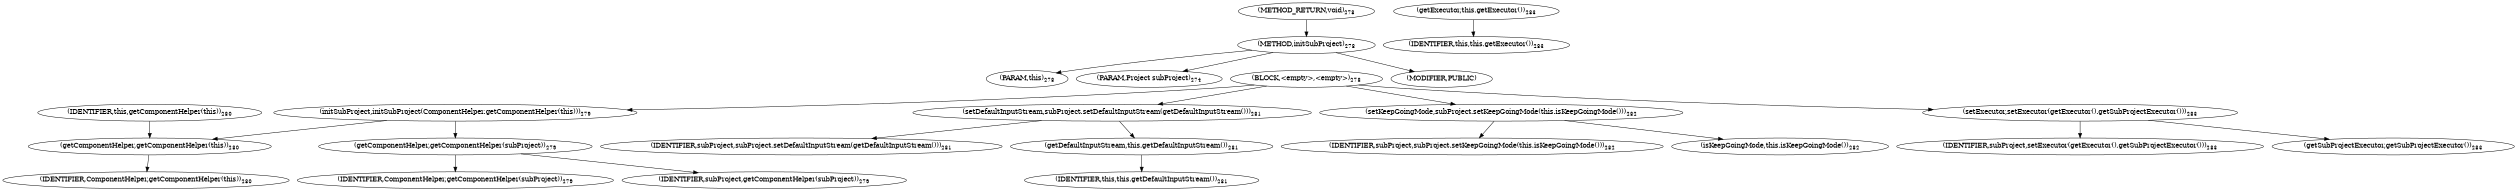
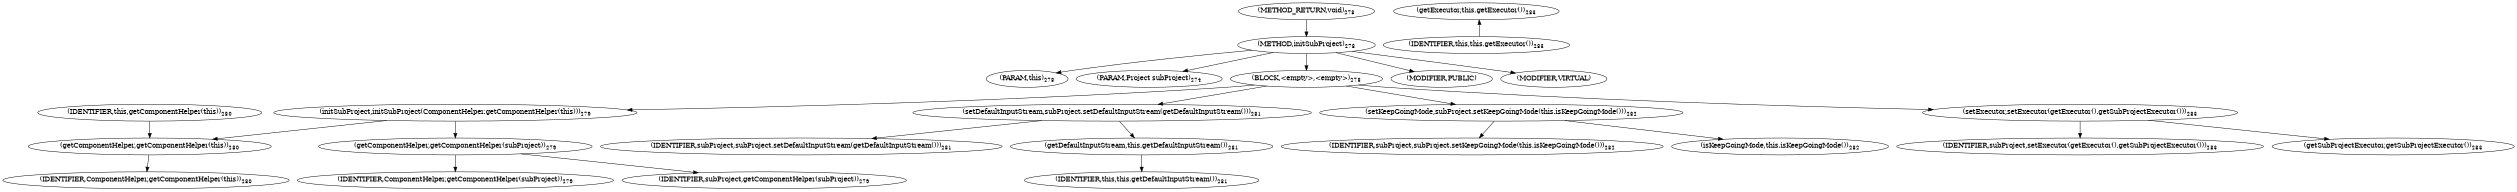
(1473, 26) -> (1480, 31)
none -> (1306, 60)
none -> (1554, 79)
